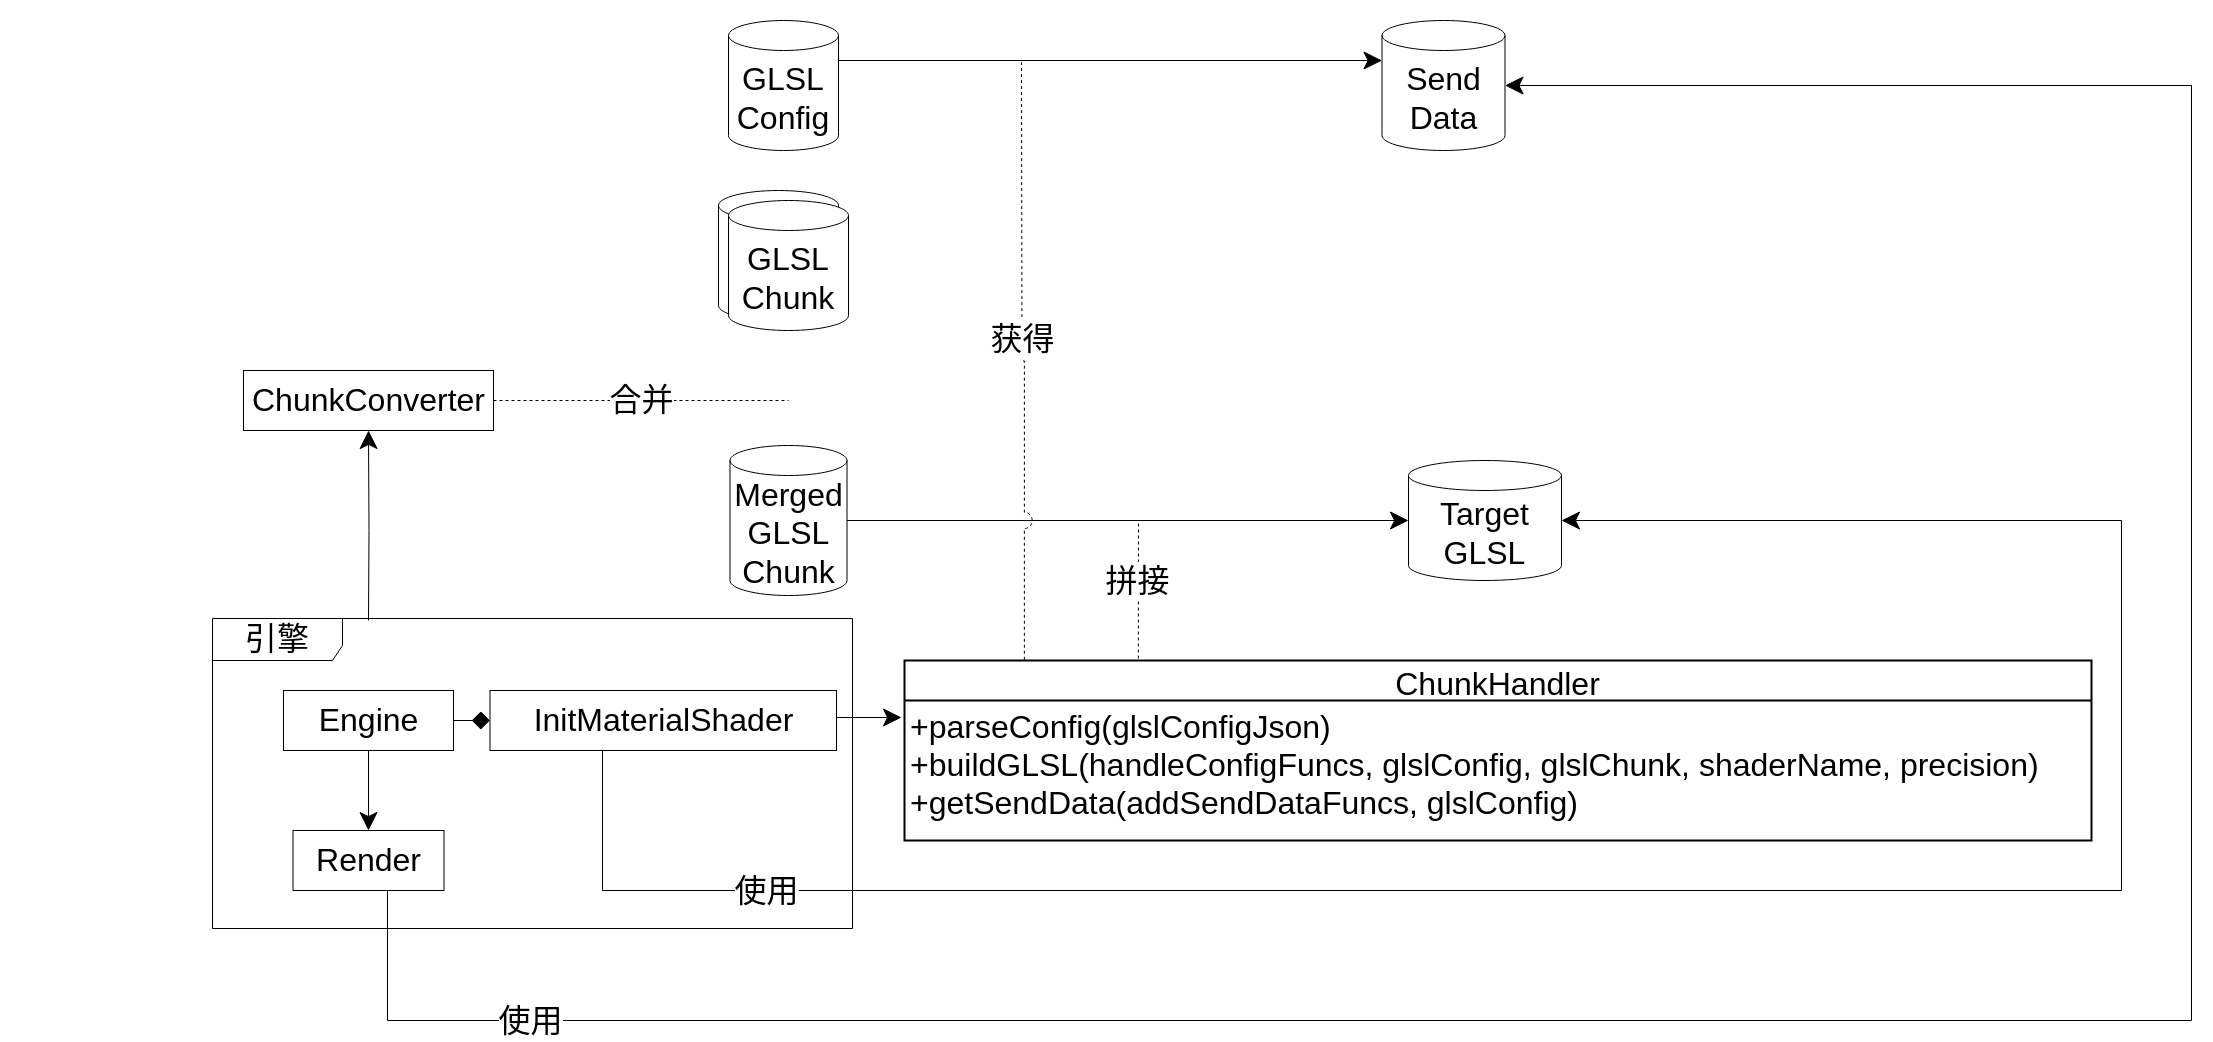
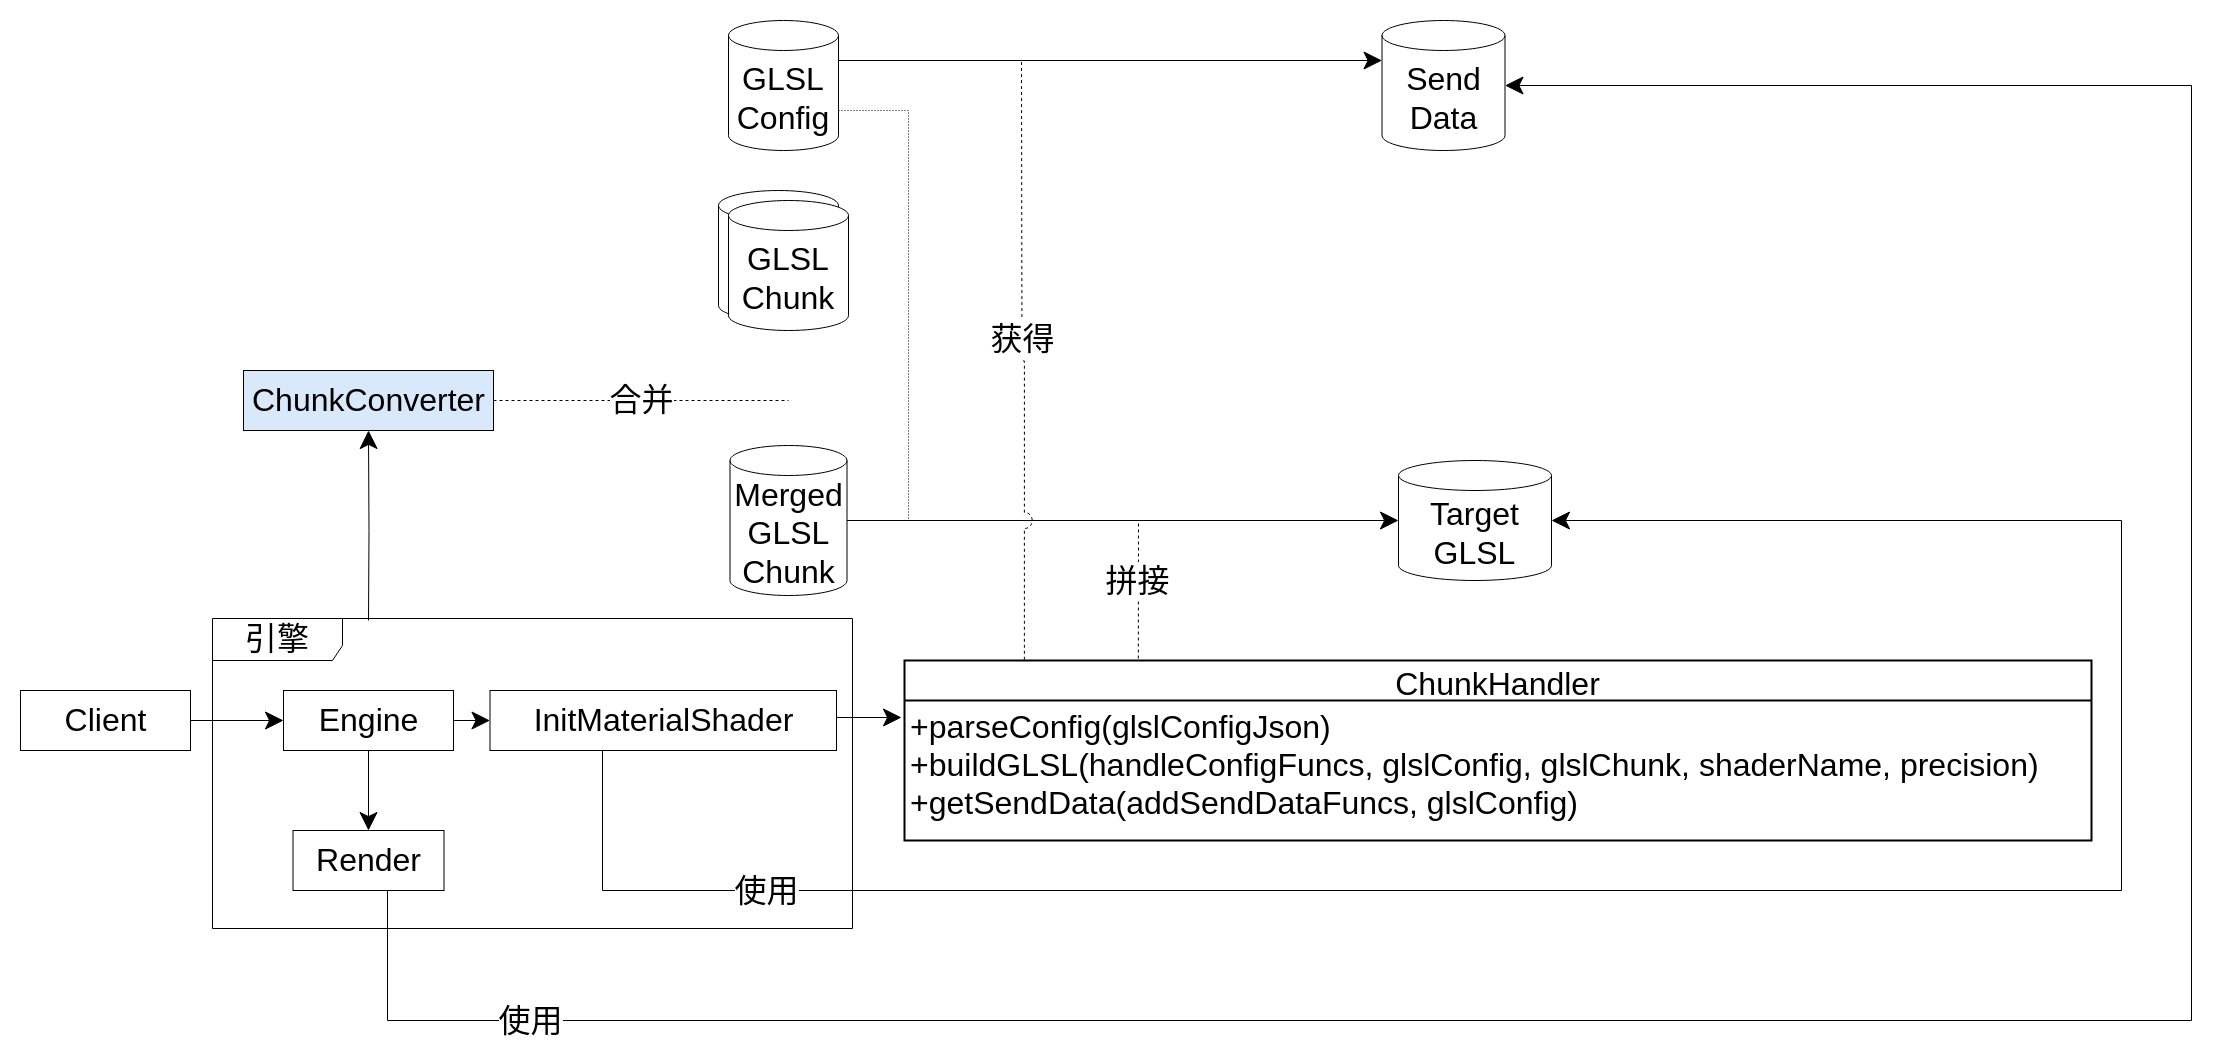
none -> (909, 280)
(369, 401) -> (369, 401)
(1485, 521) -> (1475, 521)
none -> (106, 721)
none -> (230, 721)
(471, 721) -> (473, 721)
